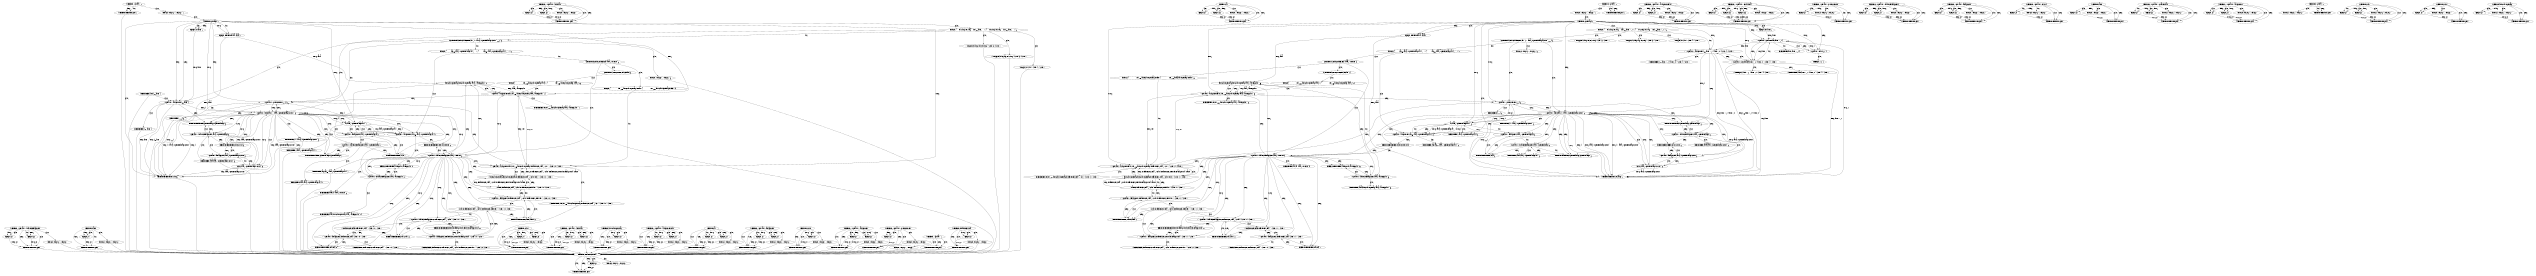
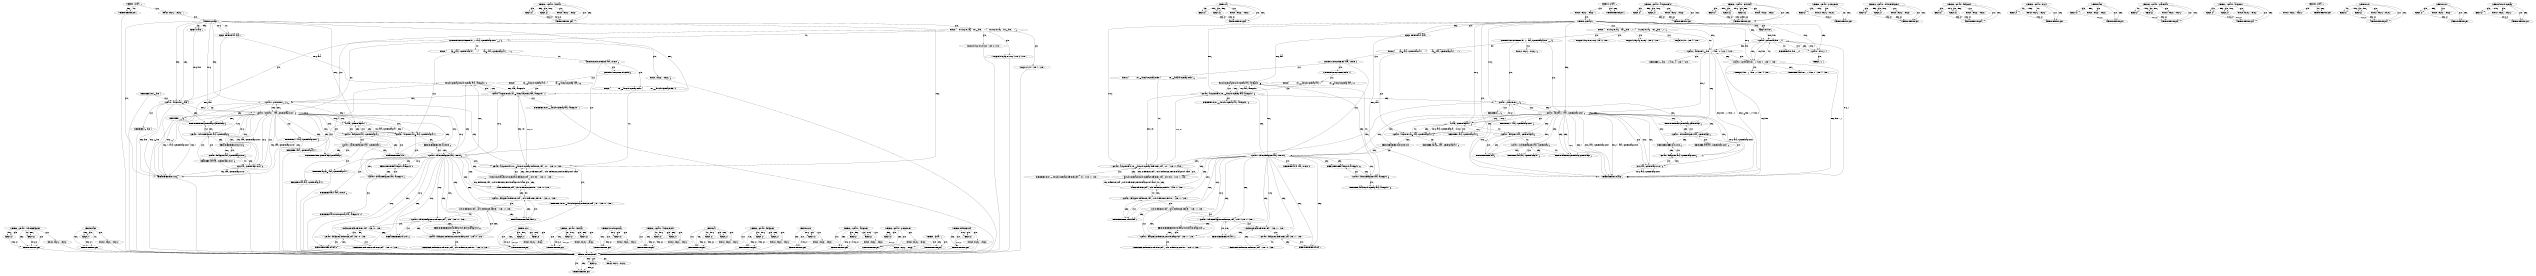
(1268, 234) -> (1244, 237)
